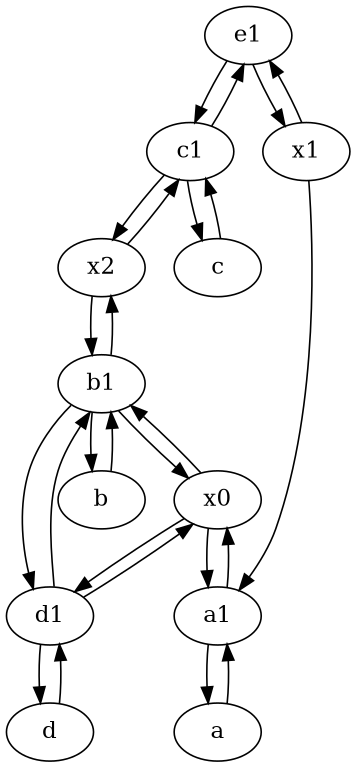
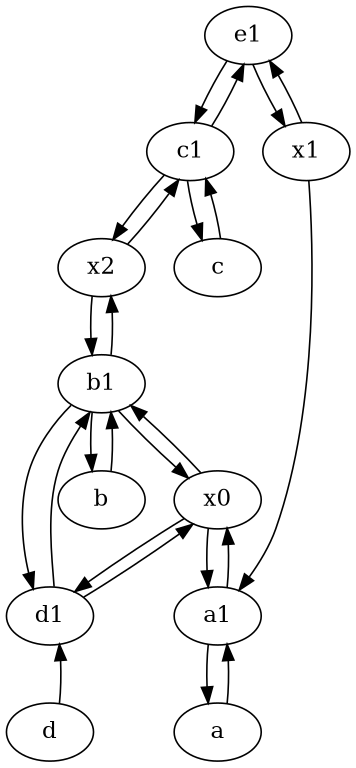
(39, 666) -> none
